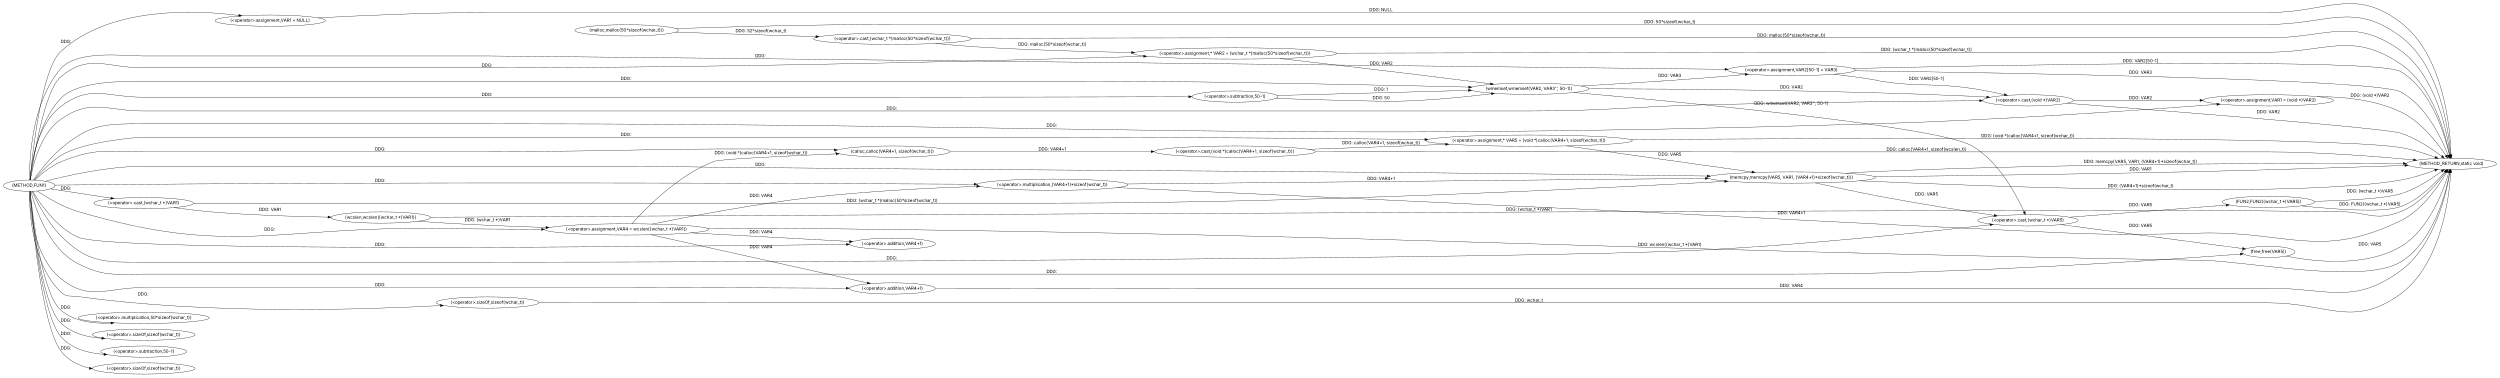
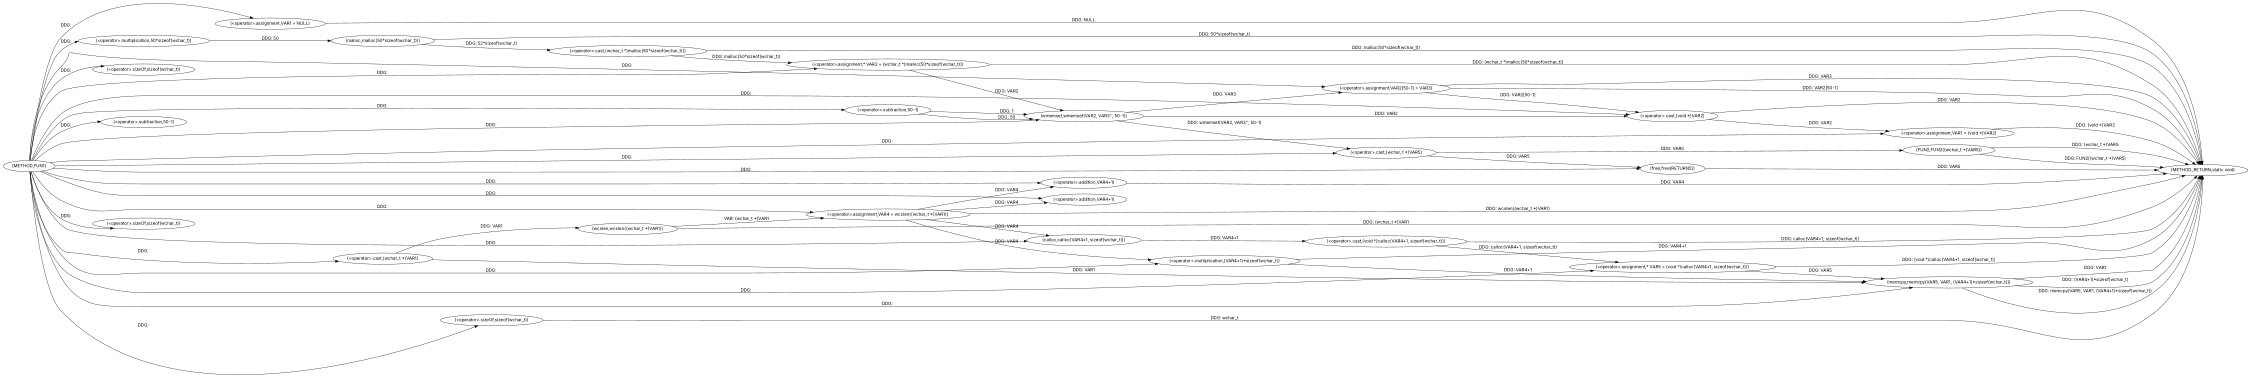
none -> (269, 41)
(1927, 150) -> (1820, 239)
(761, 153) -> (1007, 227)
(892, 201) -> (1084, 270)
(1904, 201) -> none
(488, 220) -> (747, 219)
(2268, 252) -> (1673, 169)
